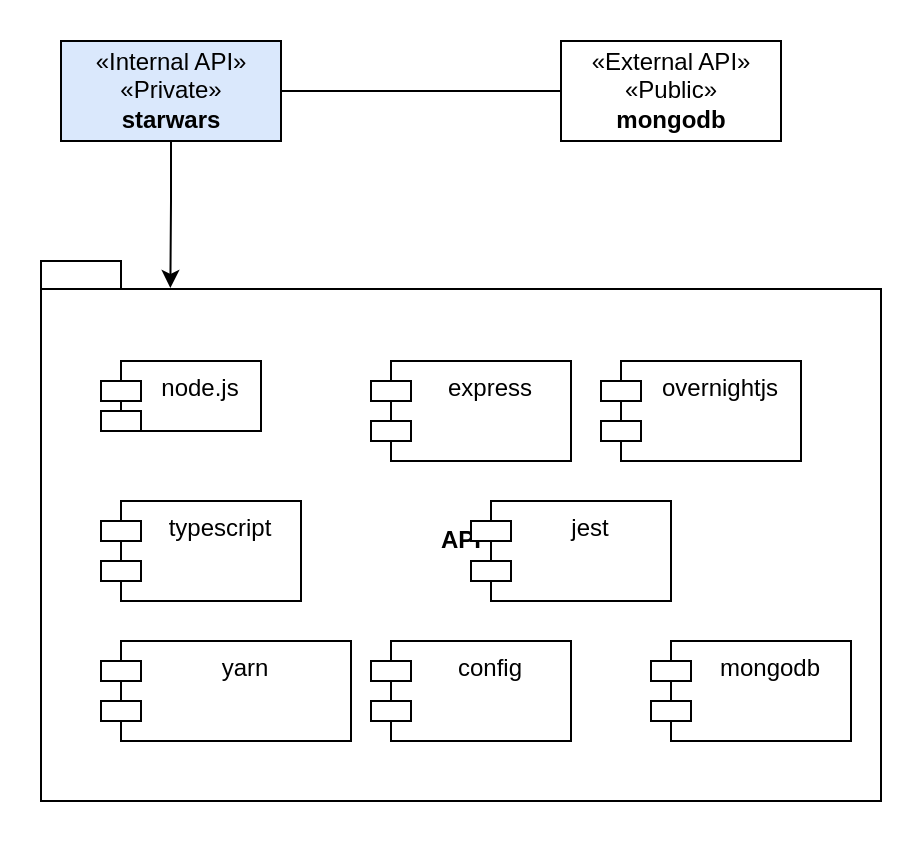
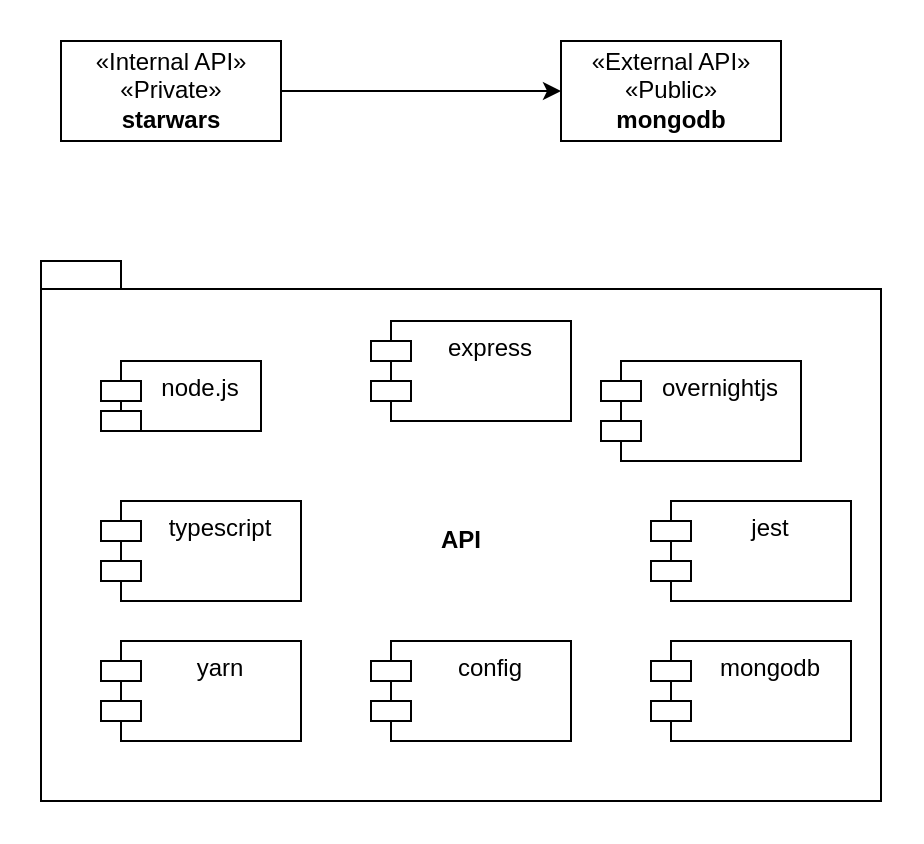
(171, 91) -> (171, 91)
(551, 91) -> (546, 91)
(171, 208) -> none
(471, 411) -> (471, 371)
(571, 551) -> (751, 551)
(226, 691) -> (201, 691)
